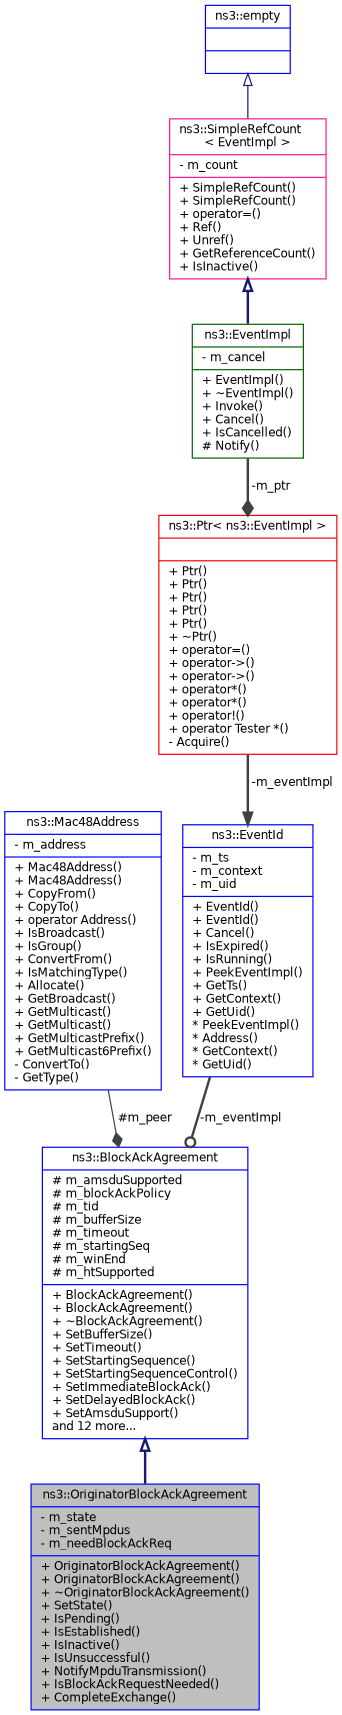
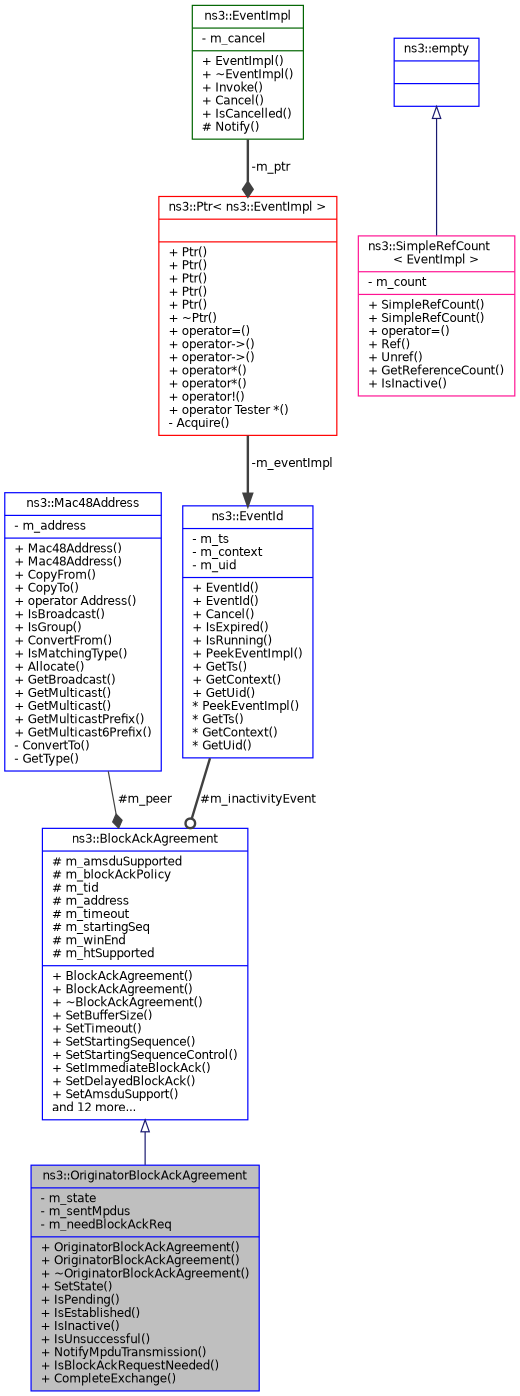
(248, 307) -> none
(225, 1039) -> (218, 720)
(239, 1119) -> (256, 800)
(97, 1220) -> (91, 901)
(145, 1467) -> (145, 1148)
